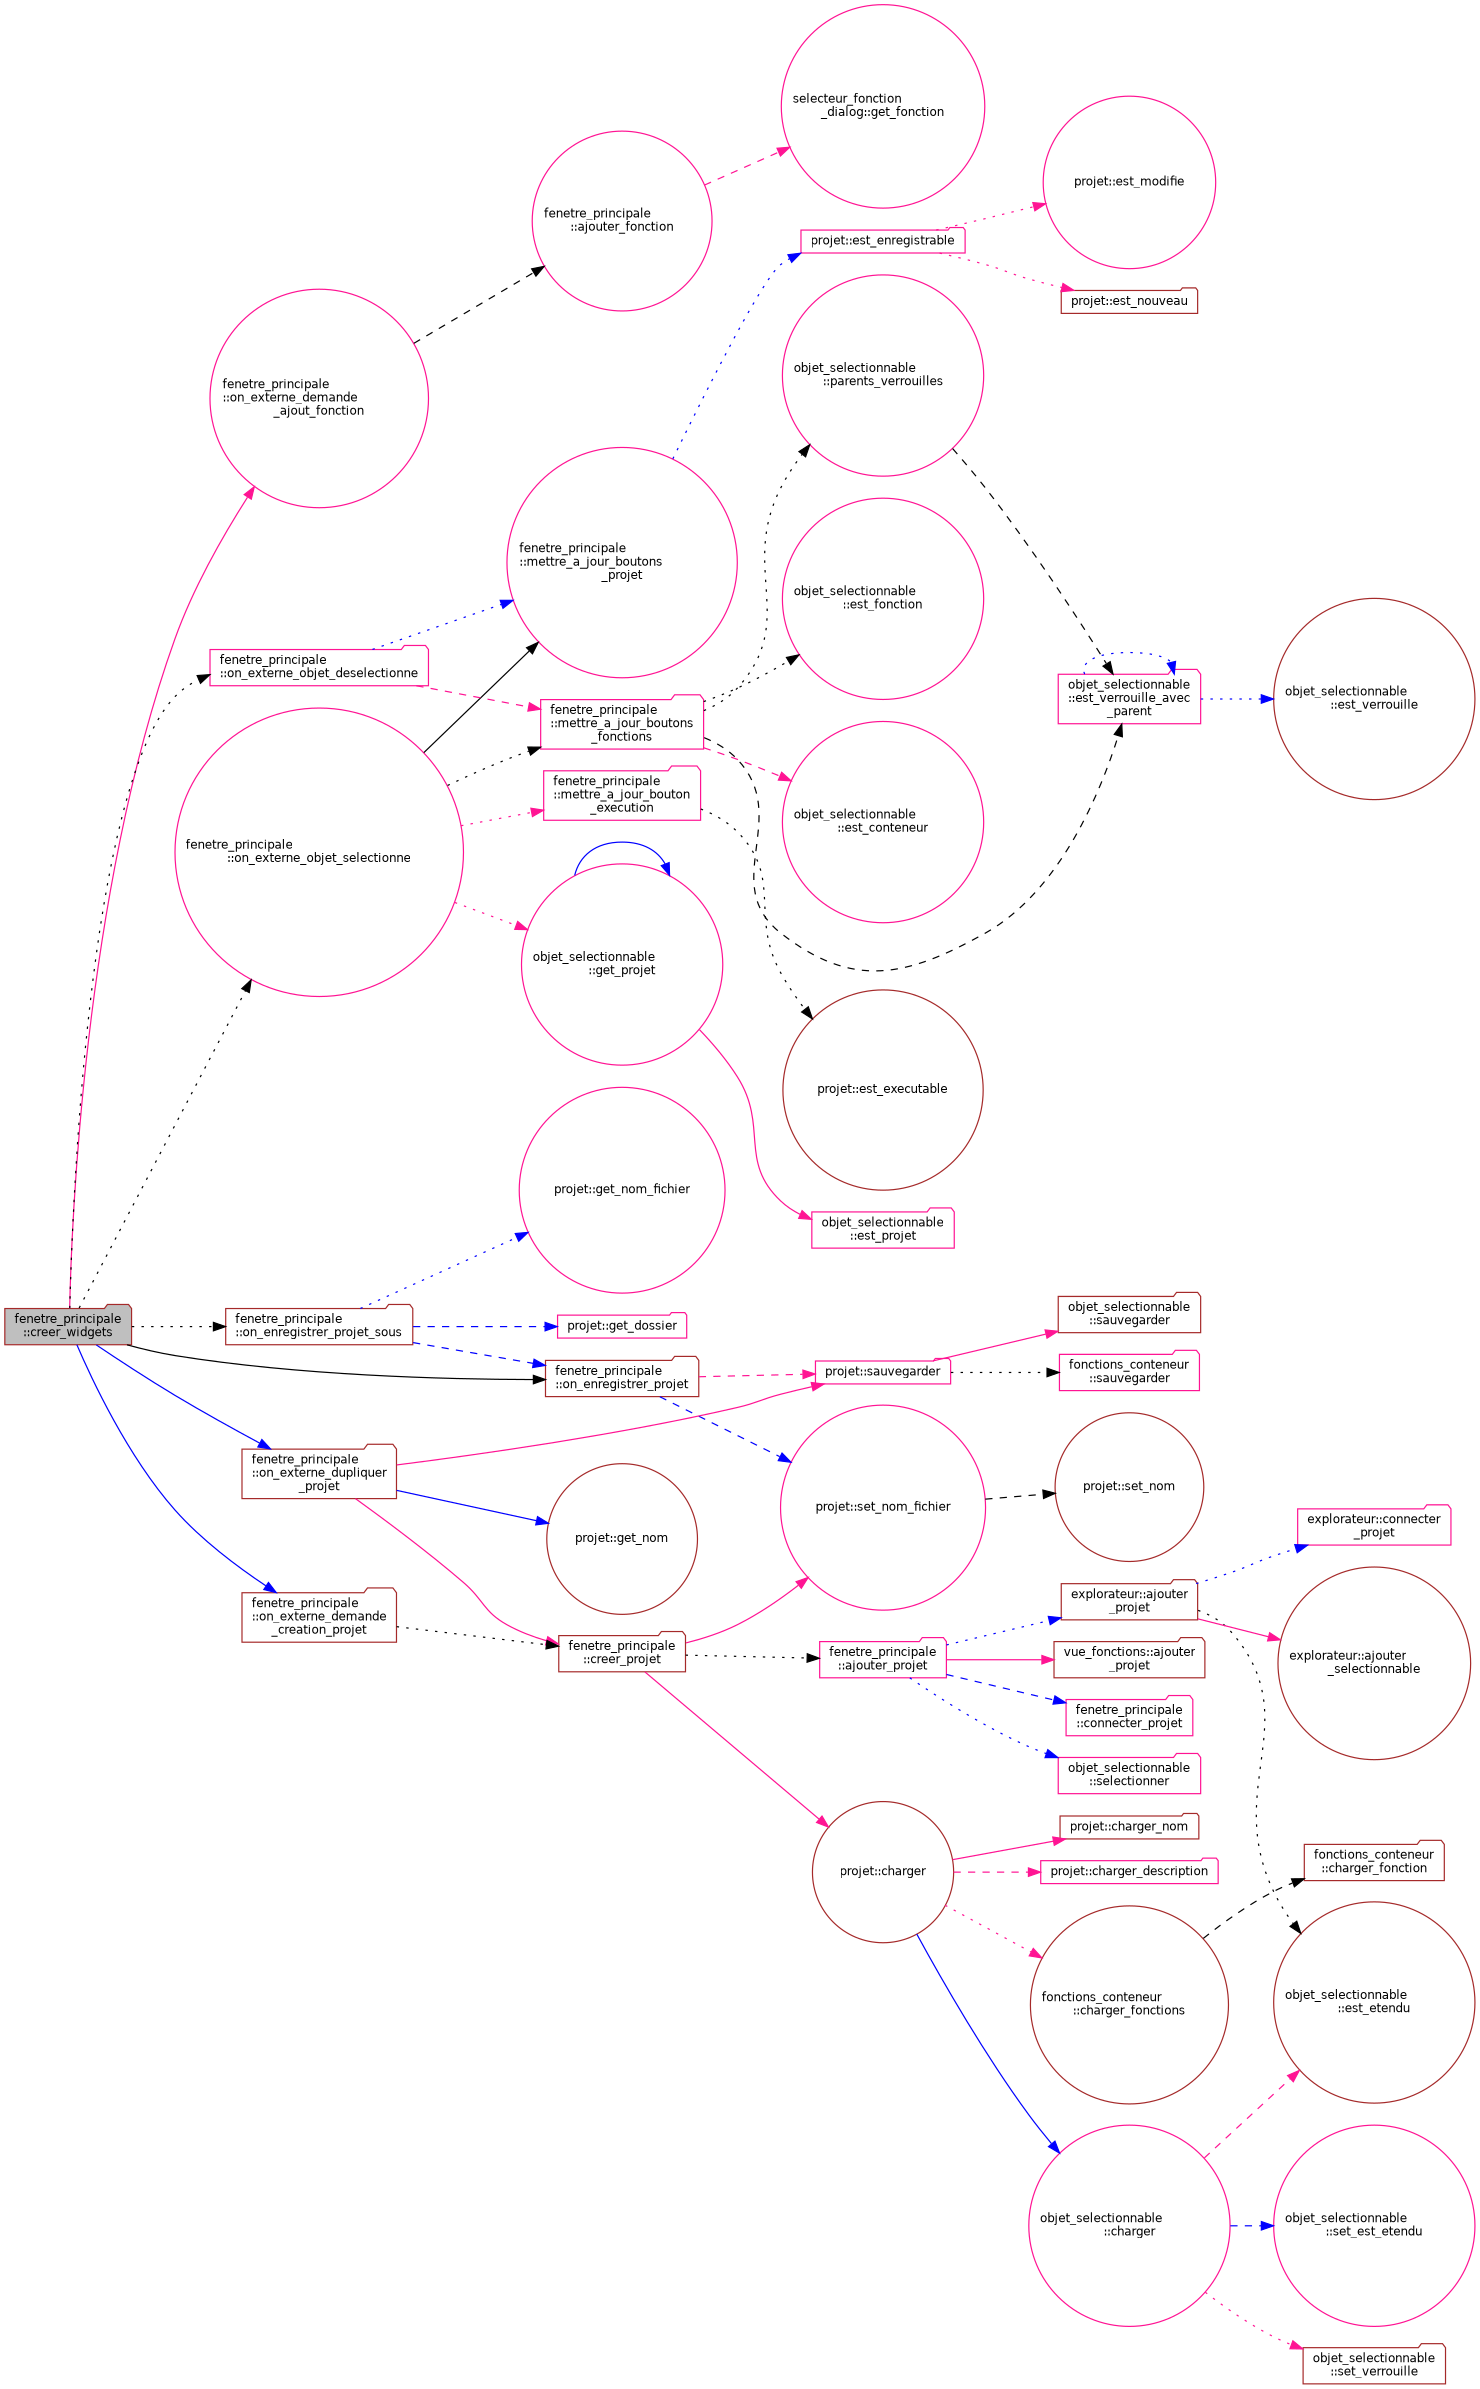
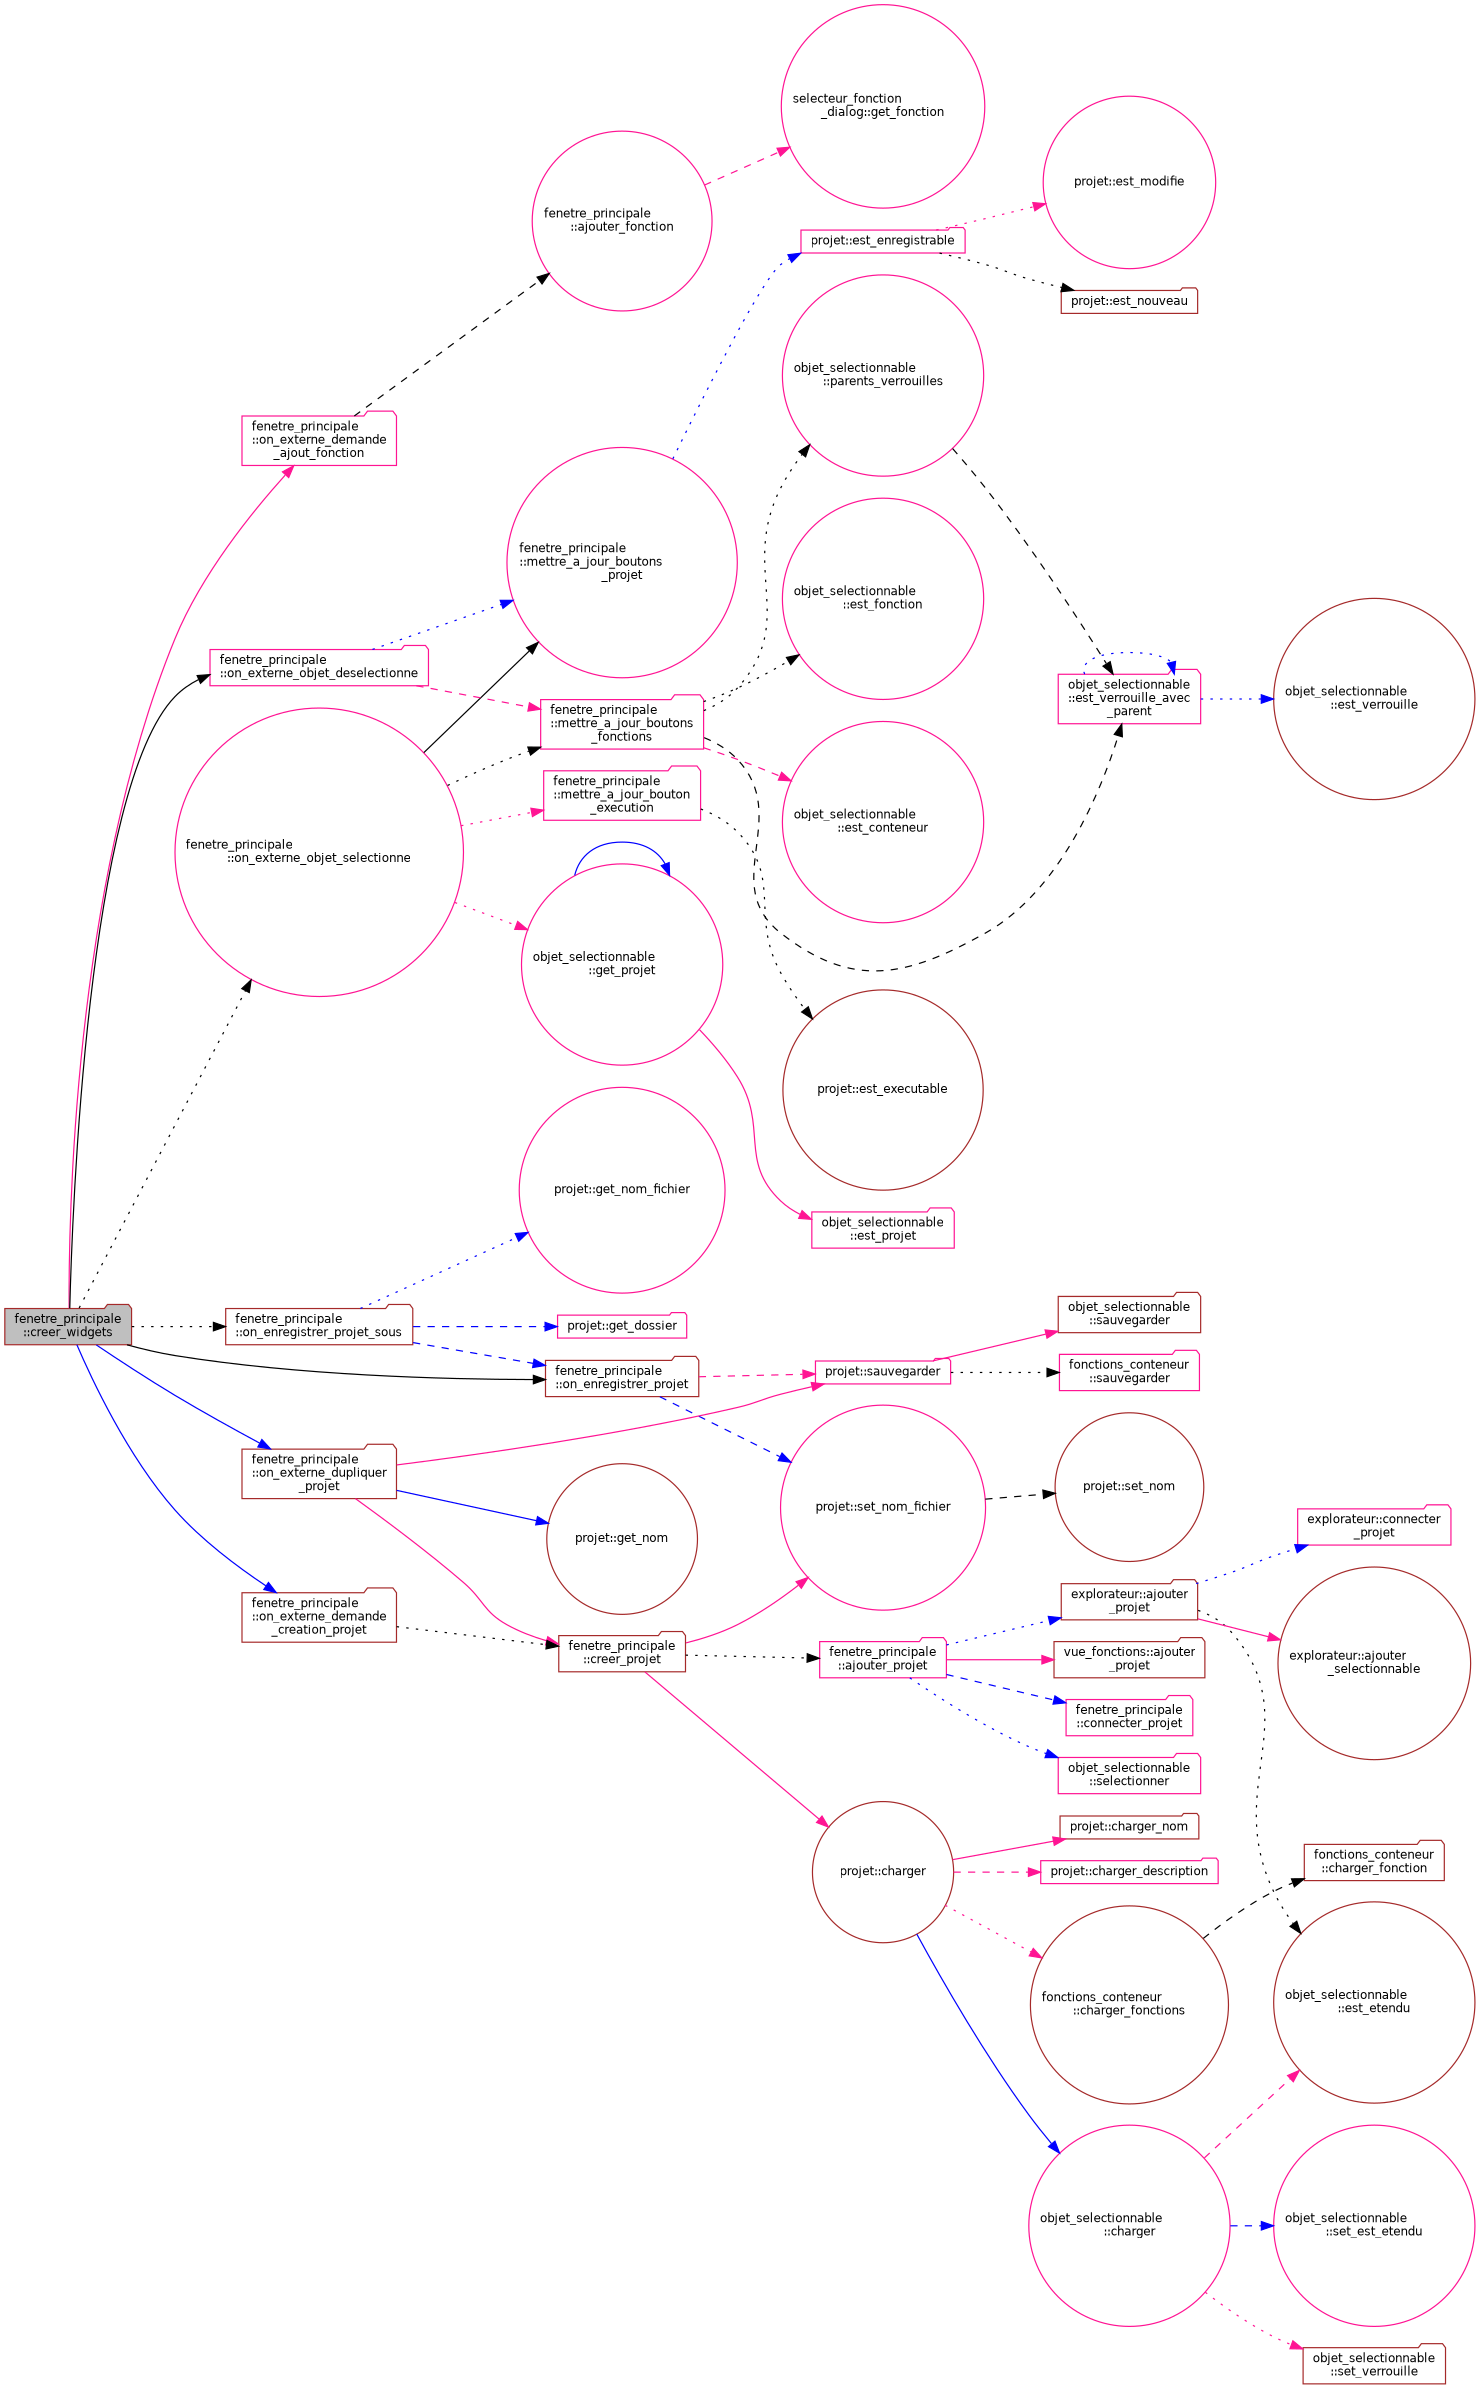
(1001, 269) -> (1001, 269)
(319, 398) -> (319, 441)
(93, 981) -> (93, 981)
